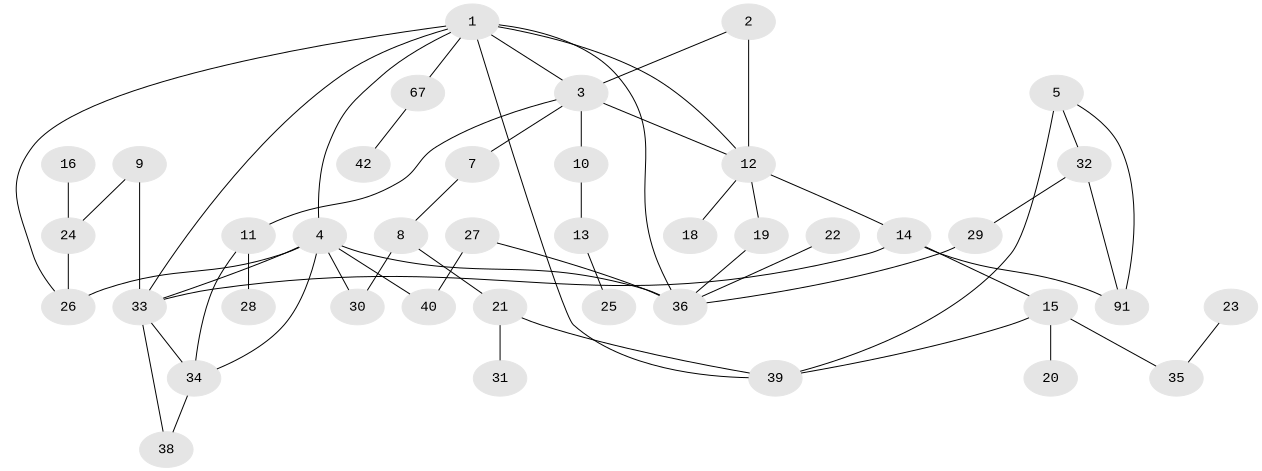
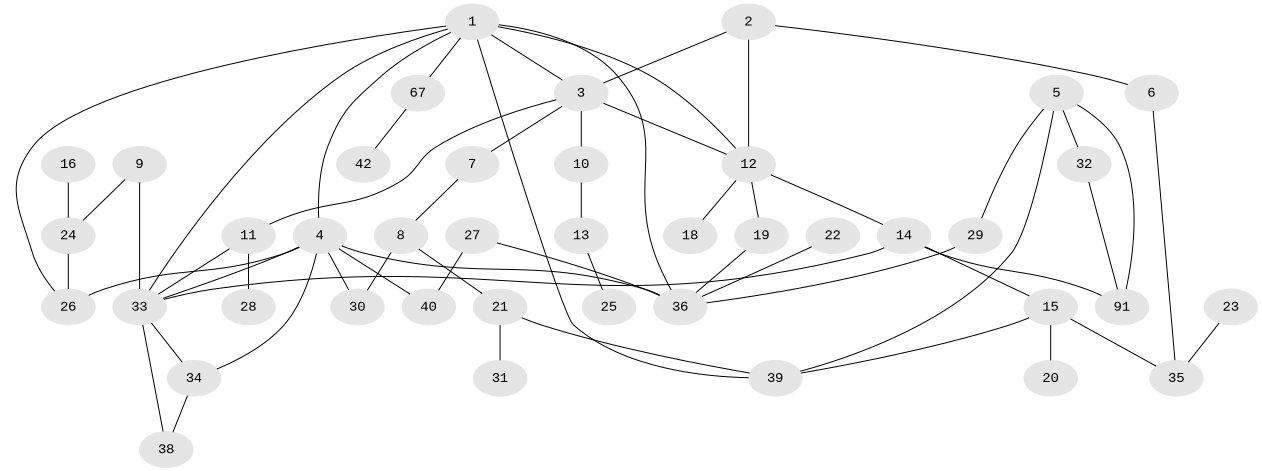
none -> (1152, 93)
(1024, 203) -> (1008, 161)
(208, 303) -> (206, 263)
